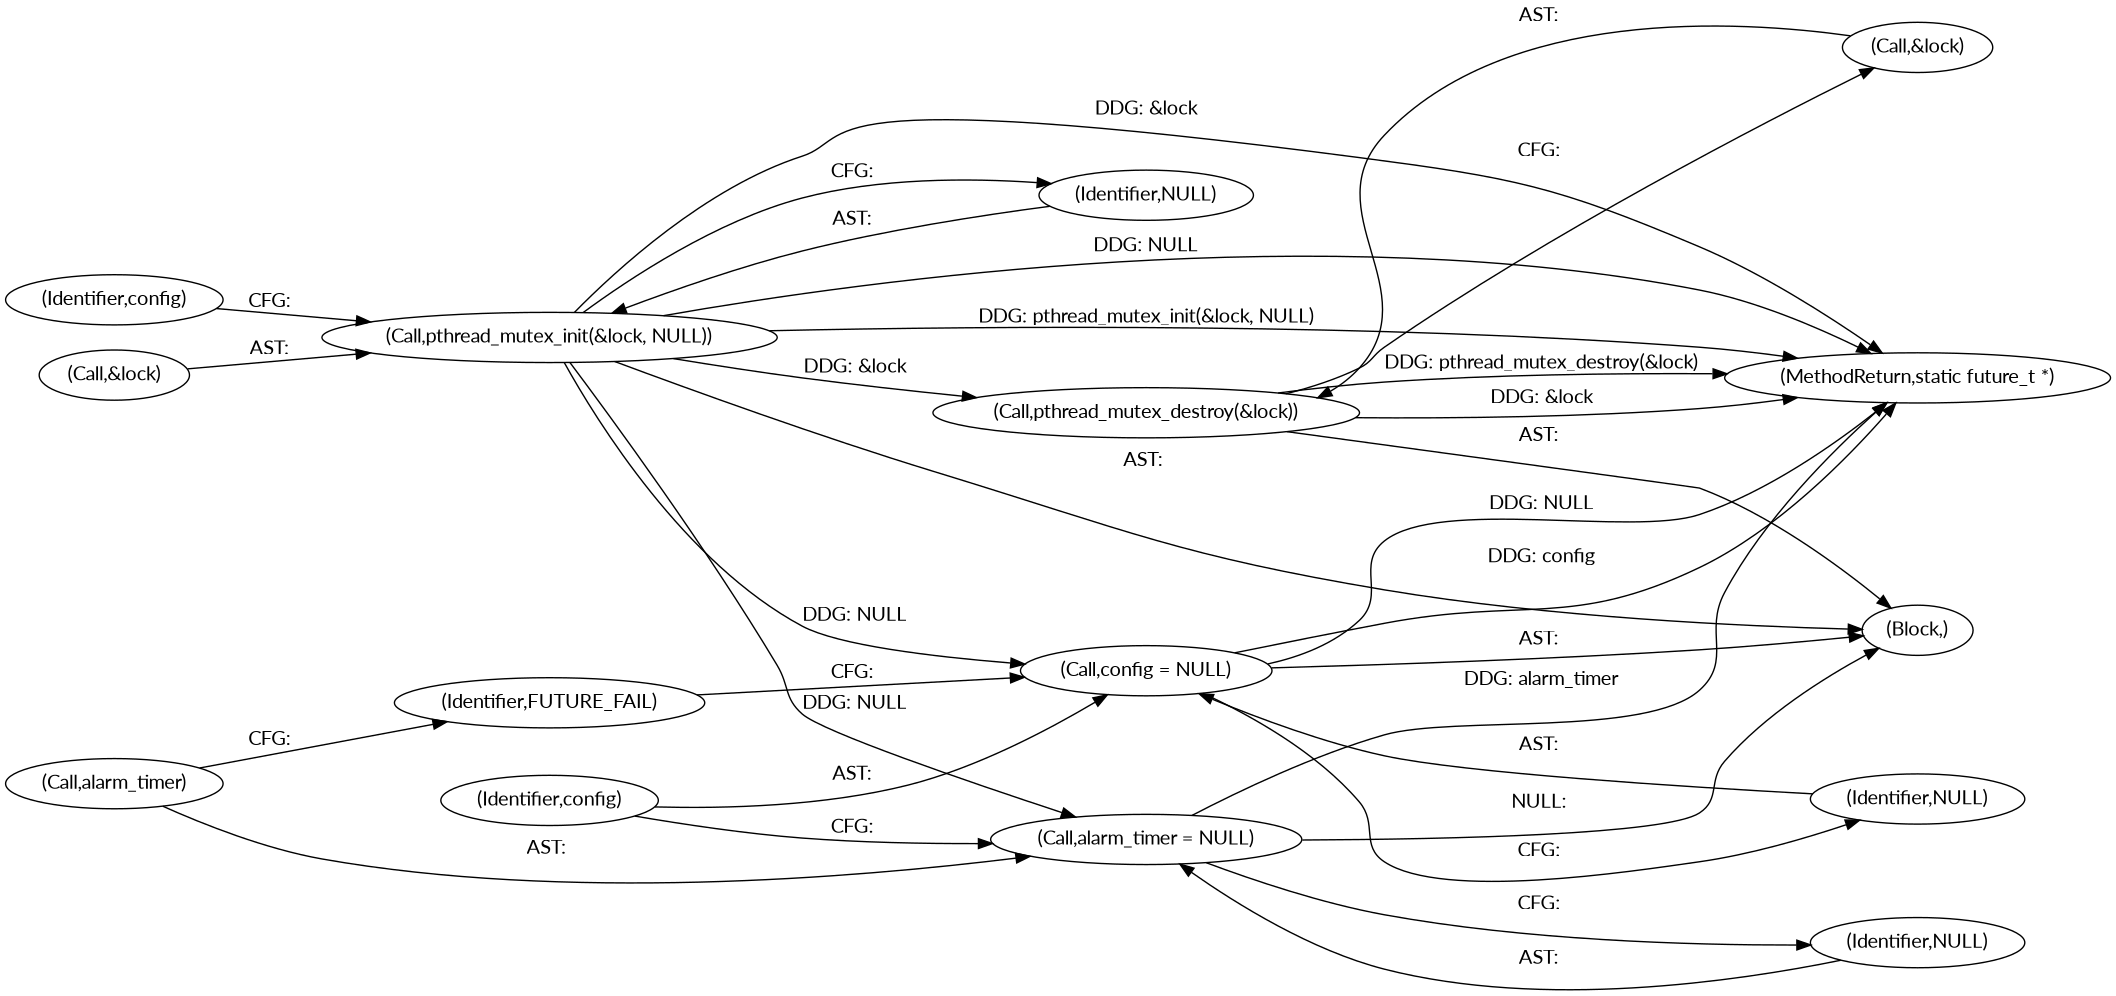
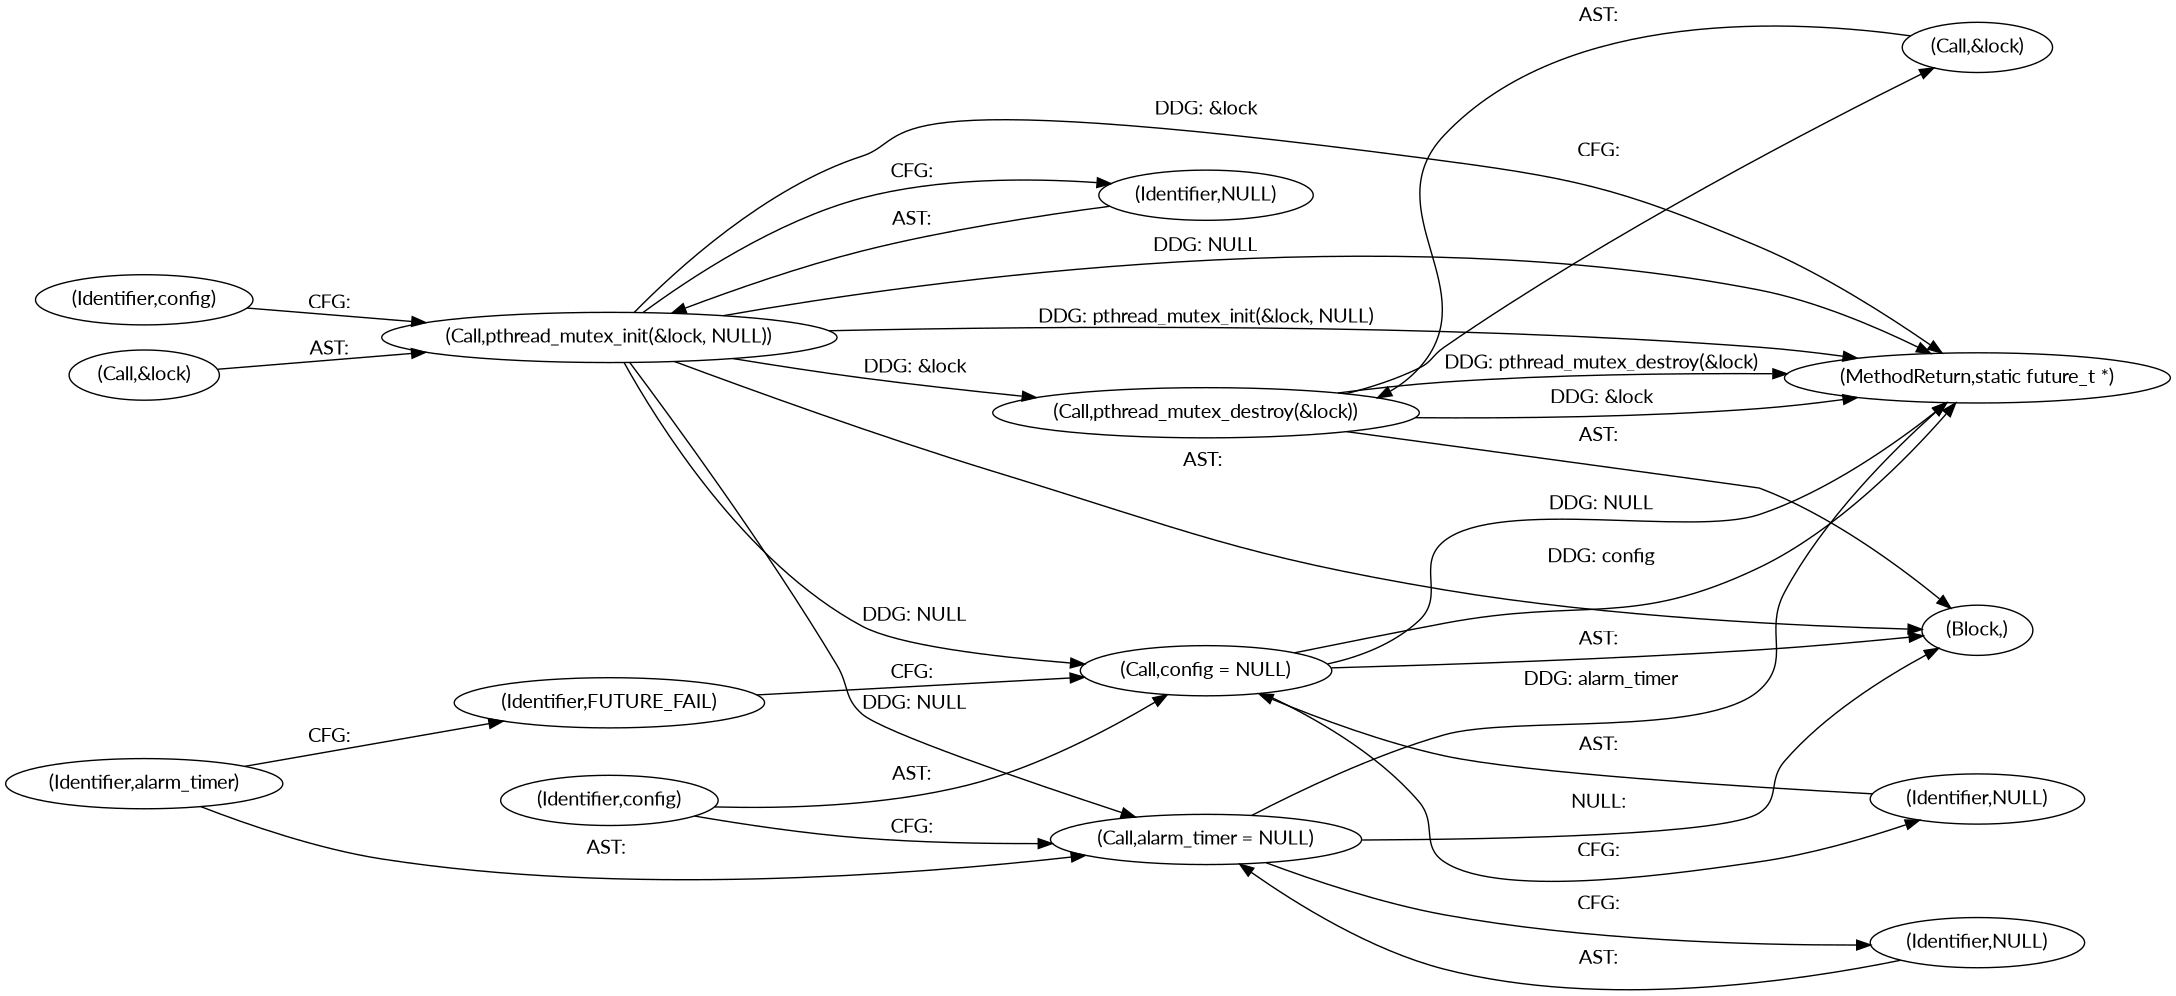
(114, 784) -> (144, 784)
